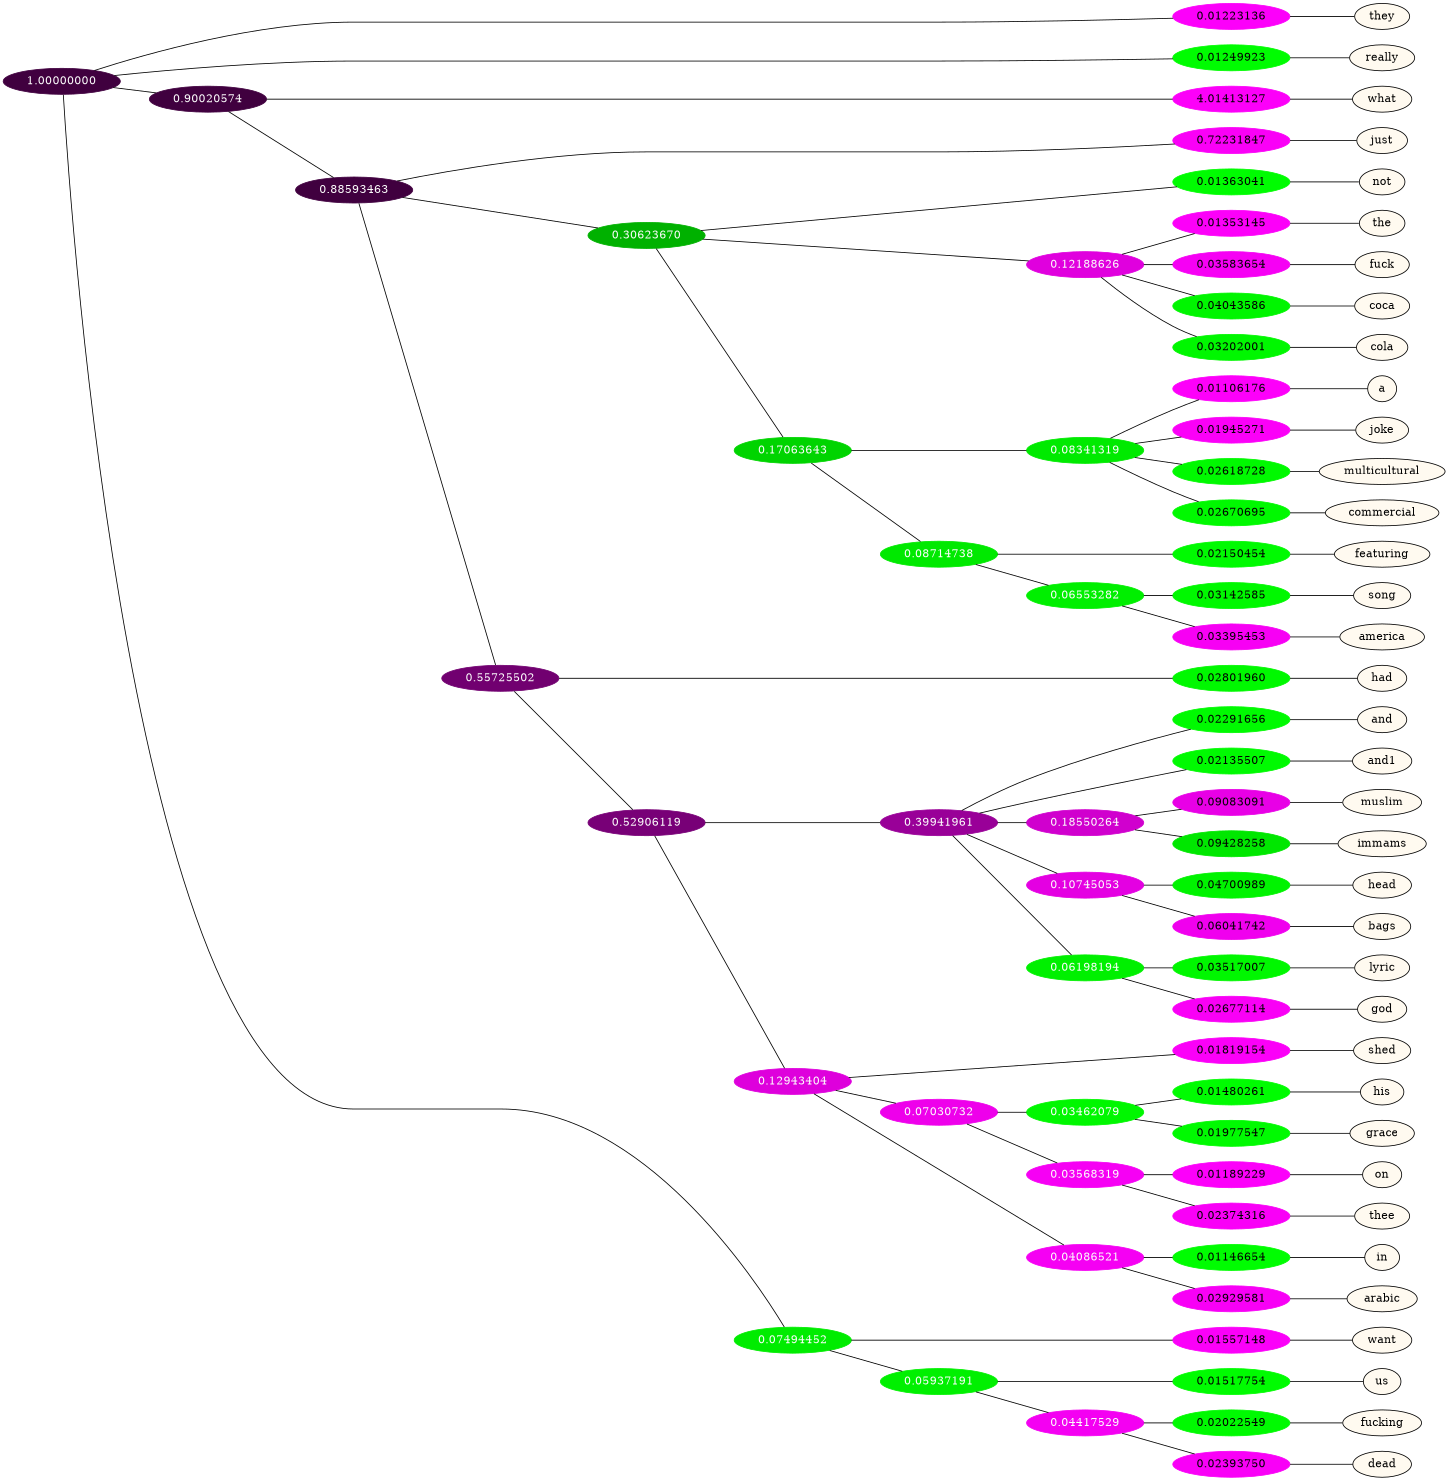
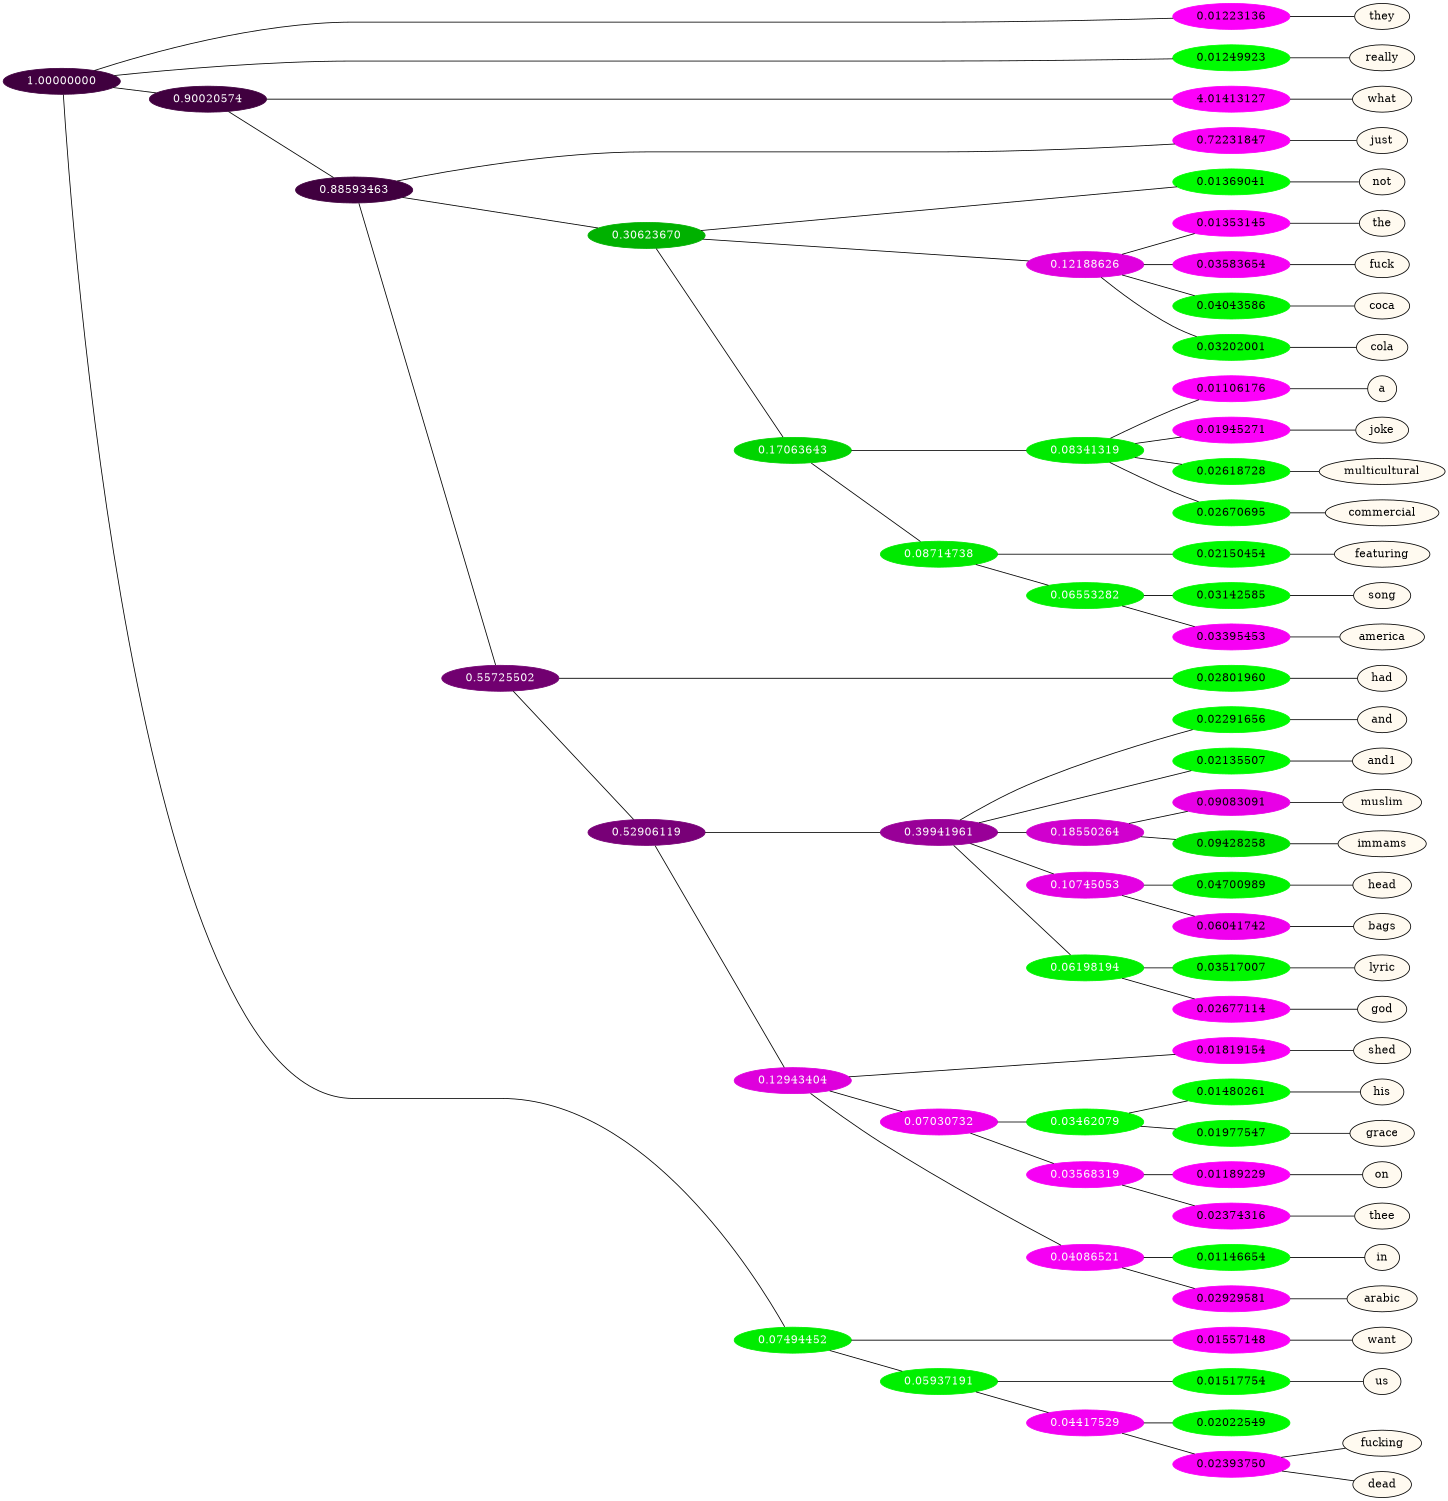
(1231, 182) -> (1231, 182)
(1316, 1423) -> (1313, 1453)
